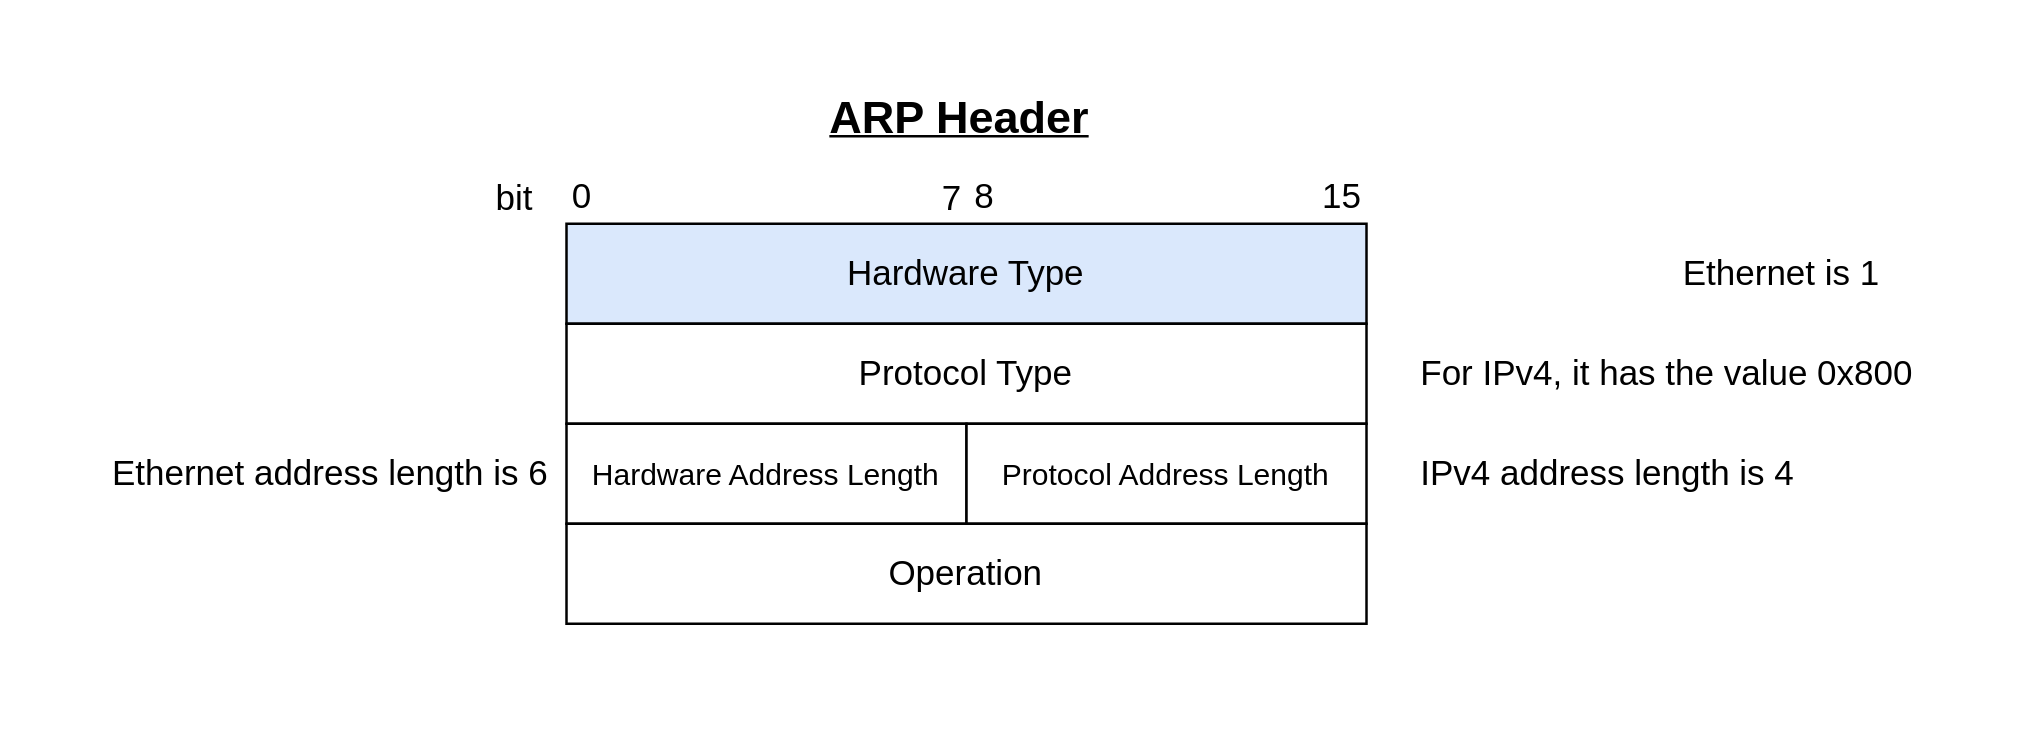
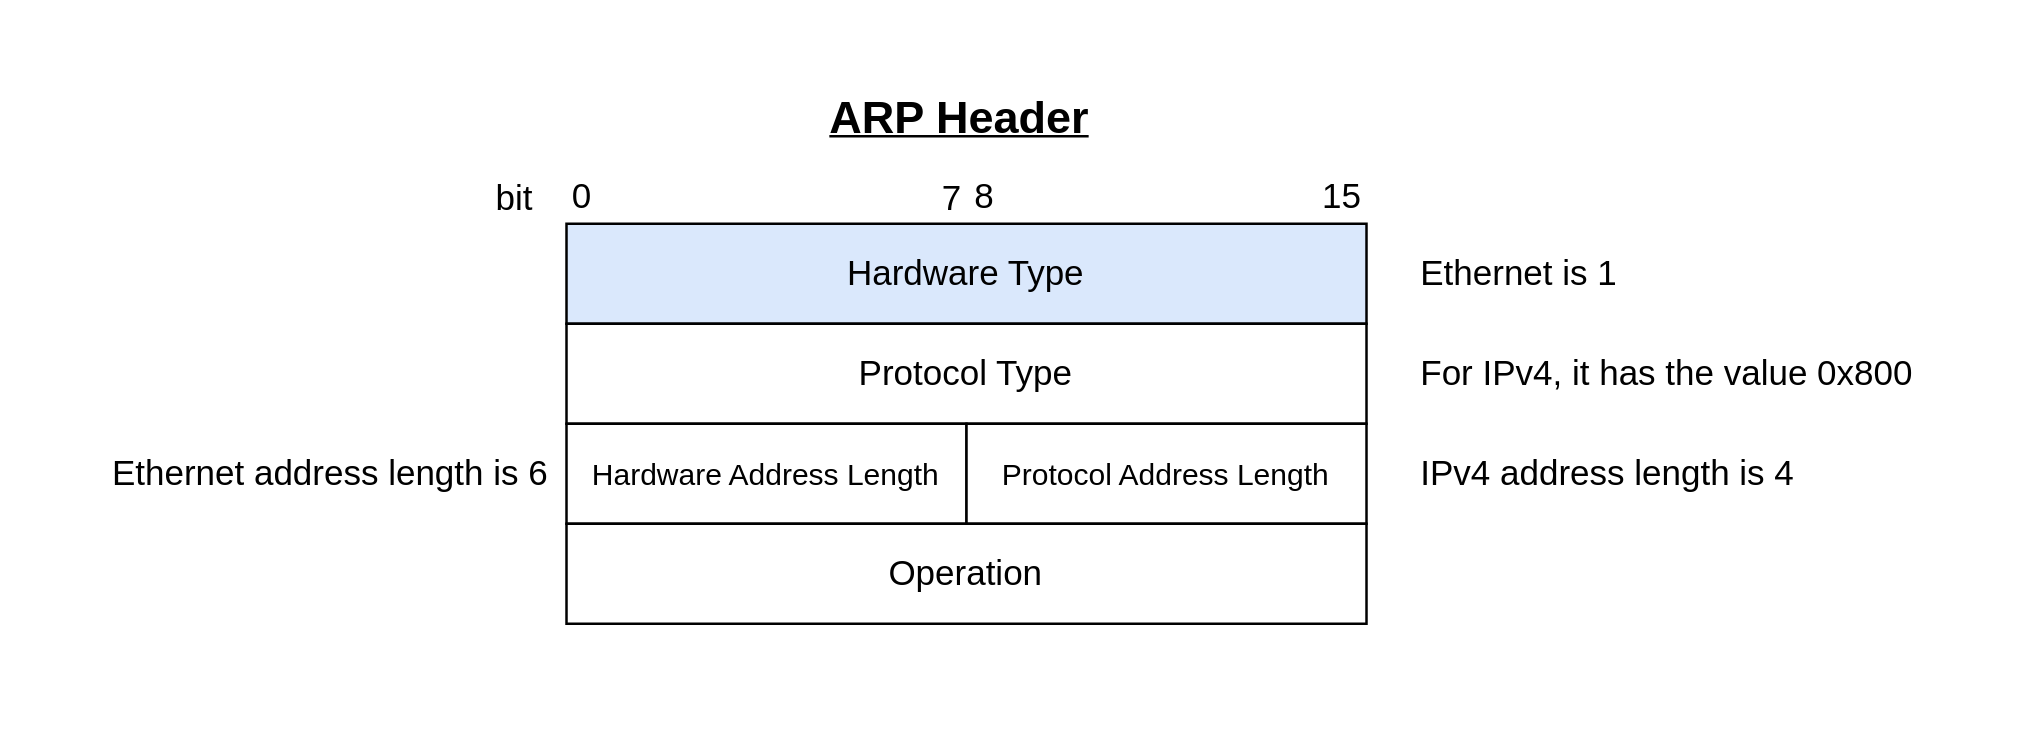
(1804, 274) -> (1541, 274)
